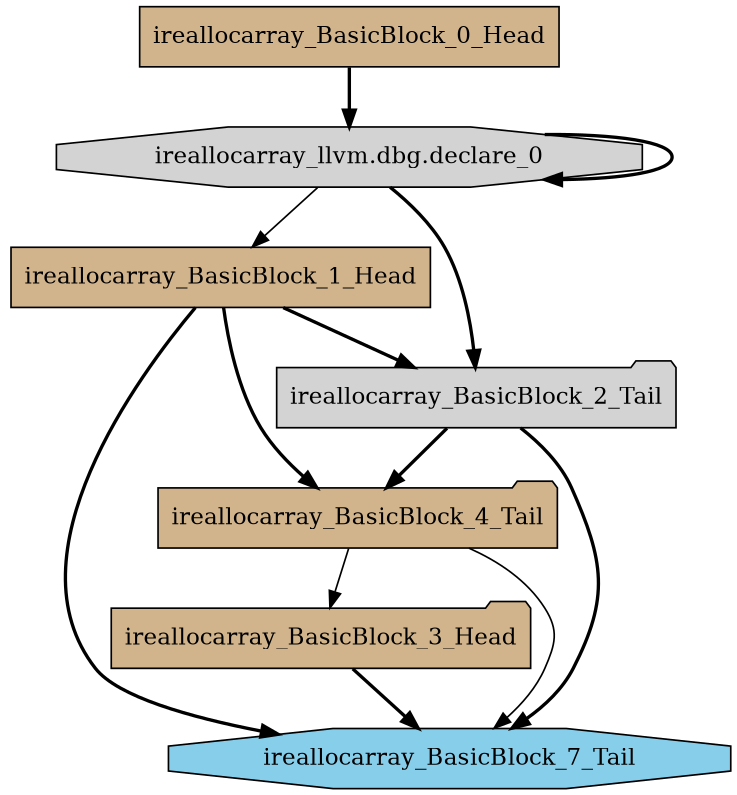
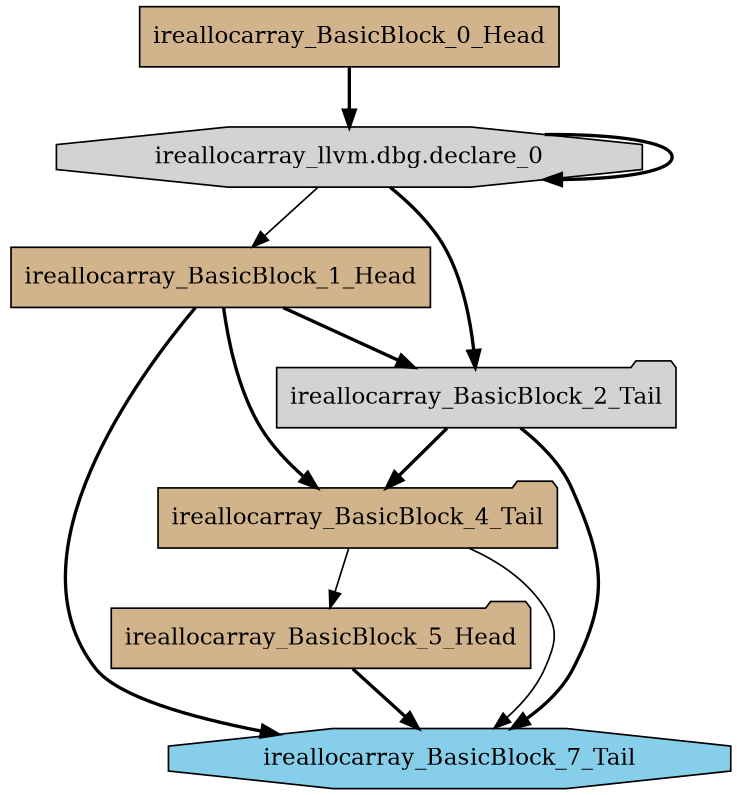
(321, 638) -> (321, 638)
